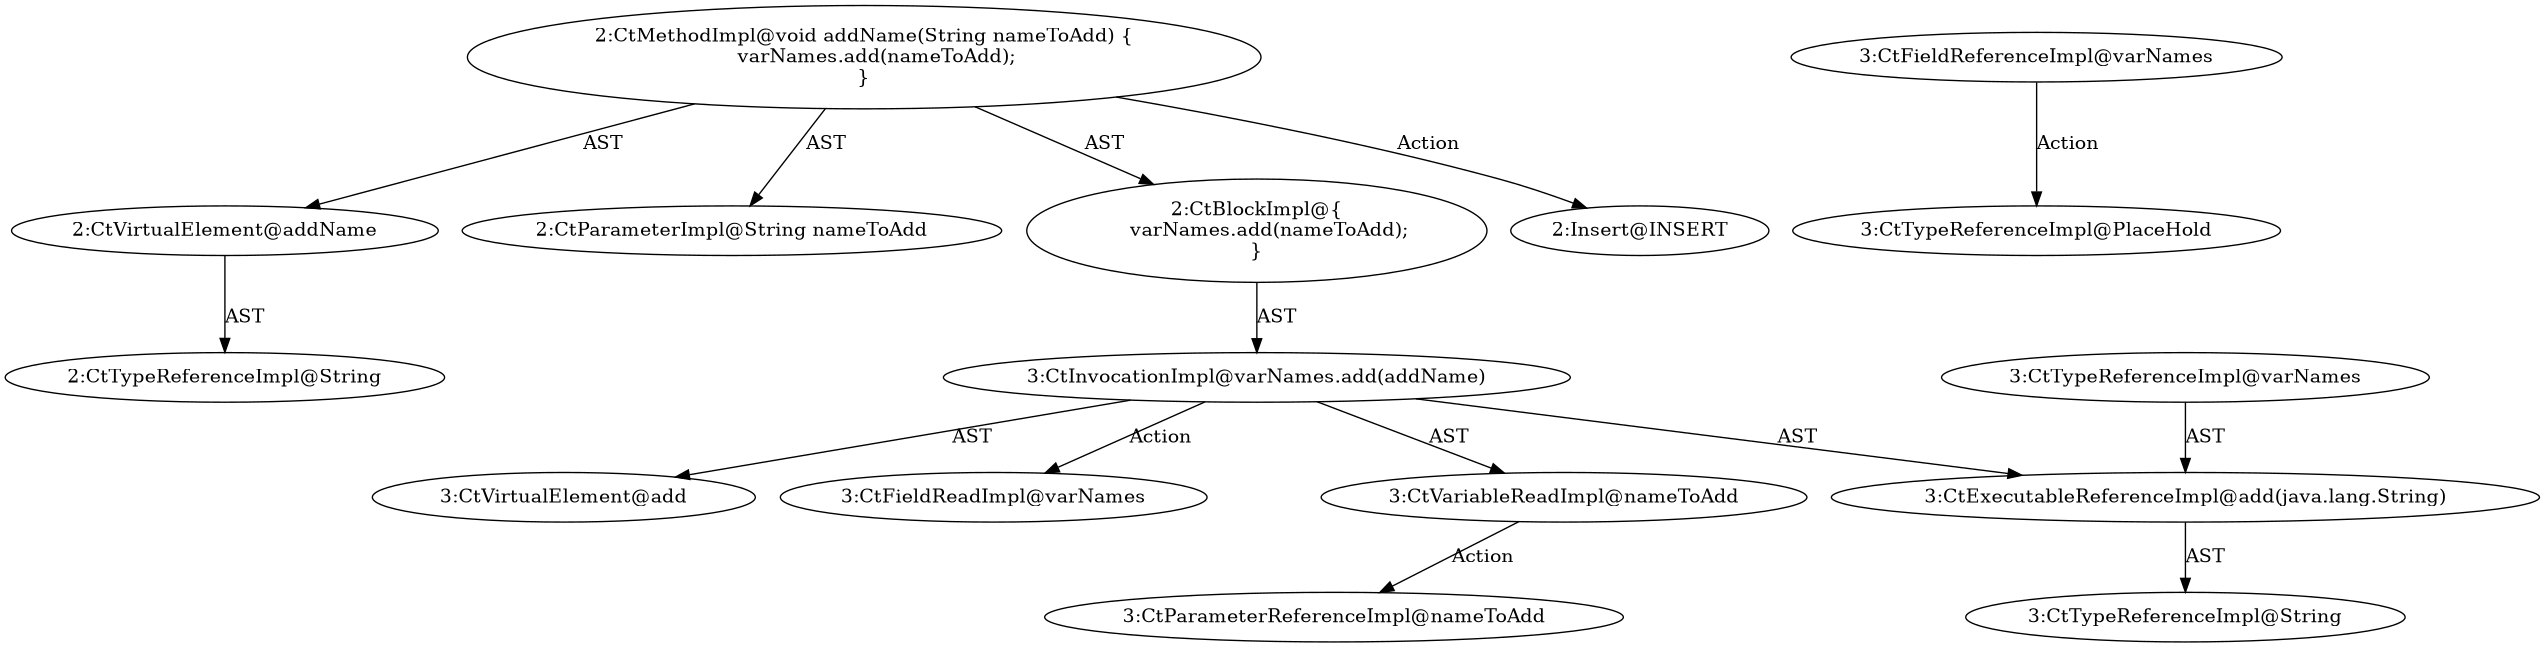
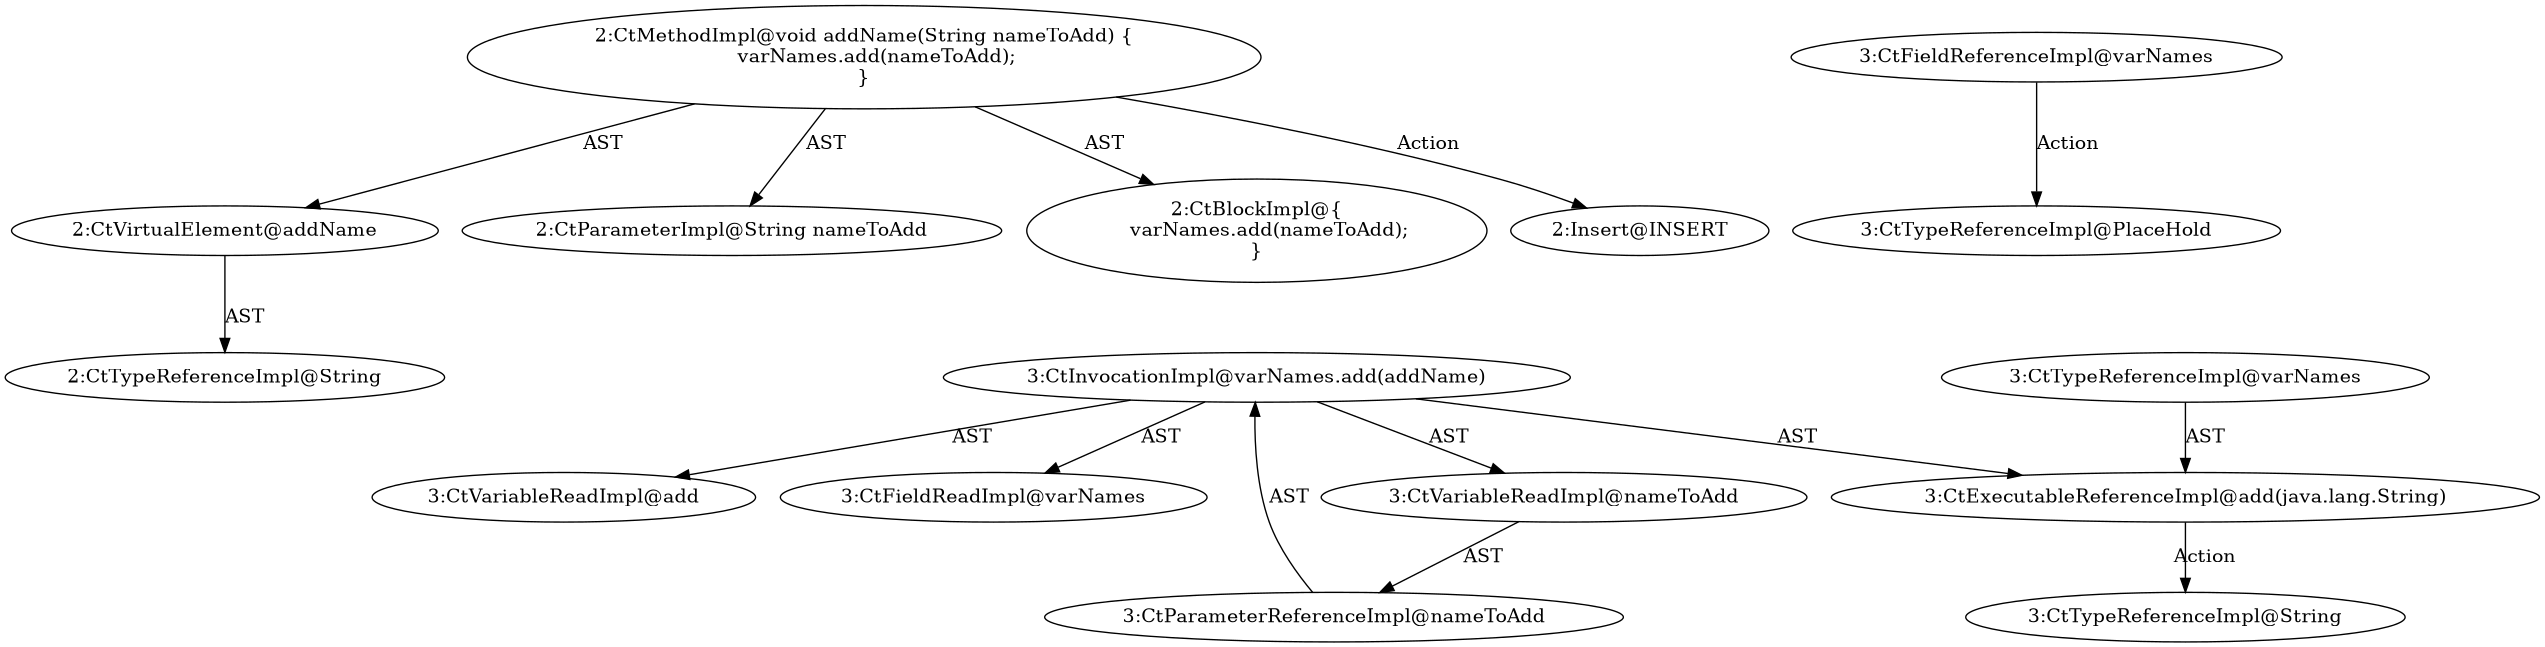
(1257, 310) -> (1266, 510)
(1161, 437) -> (1161, 437)
(564, 497) -> (564, 497)
(1483, 557) -> (1483, 557)
(2205, 557) -> (2205, 557)
